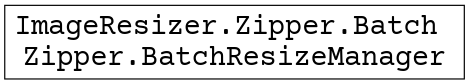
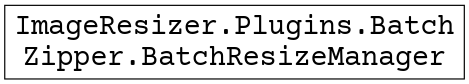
(235, 42) -> (235, 42)
